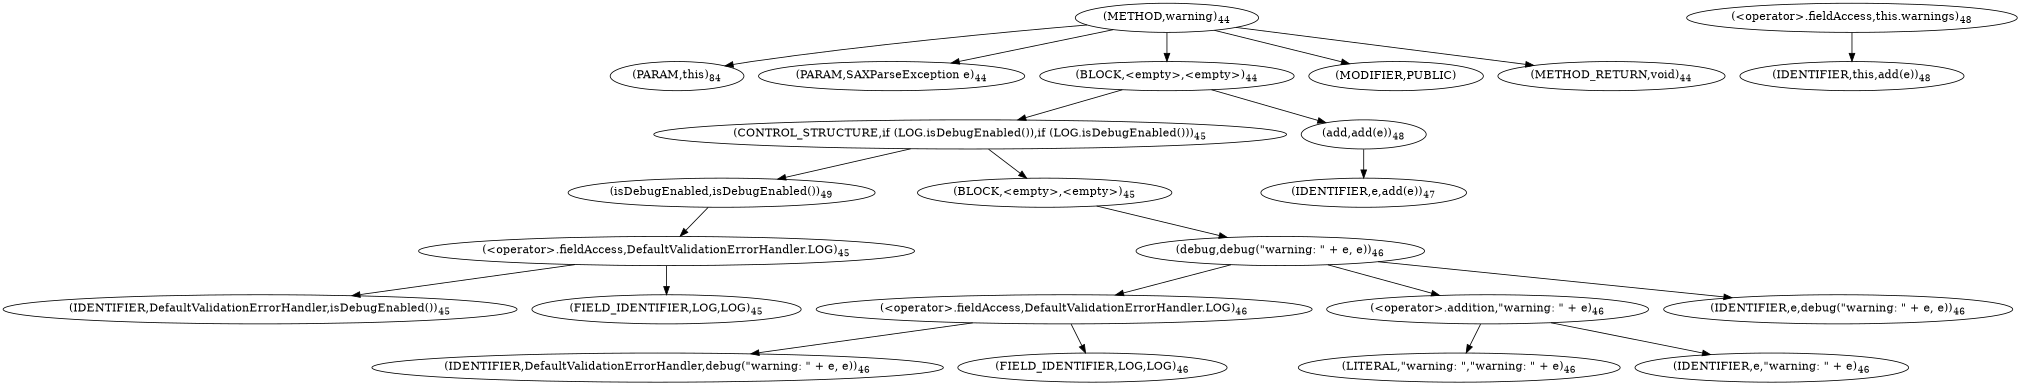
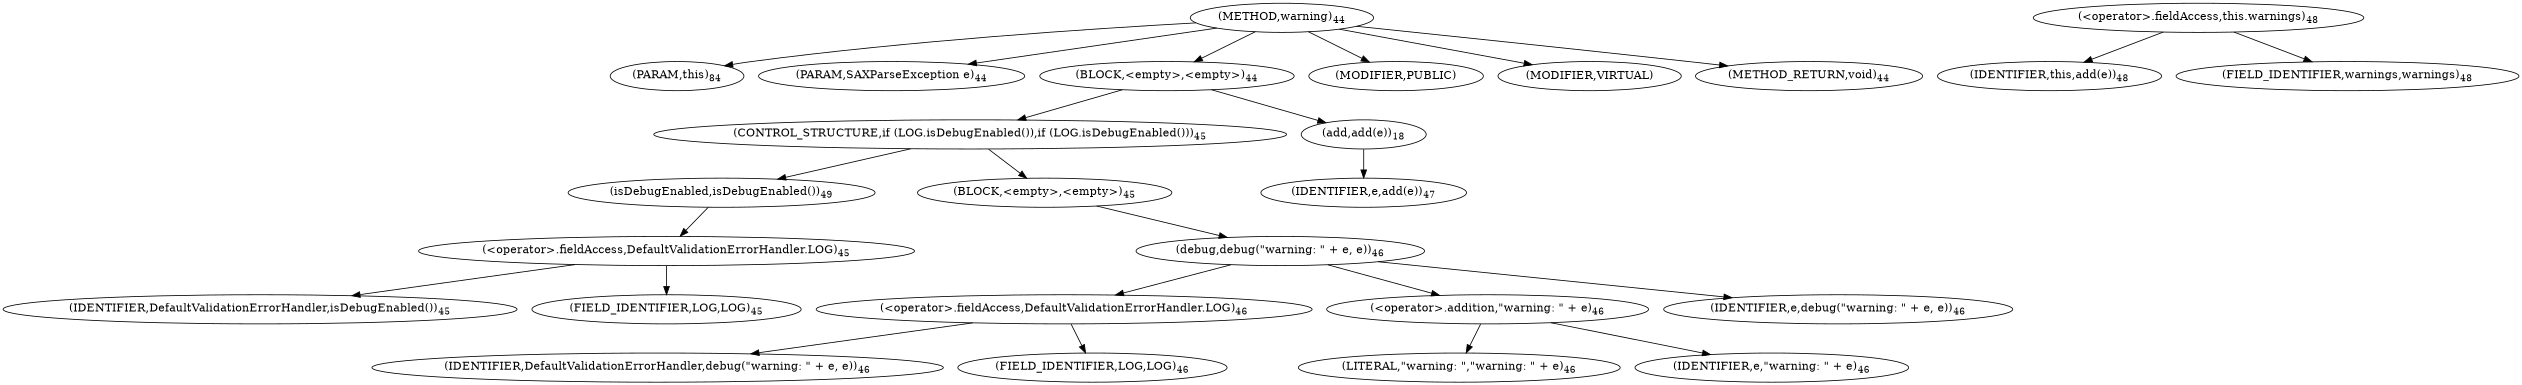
none -> (1590, 76)
none -> (2348, 76)
(1399, 133) -> (1399, 133)
